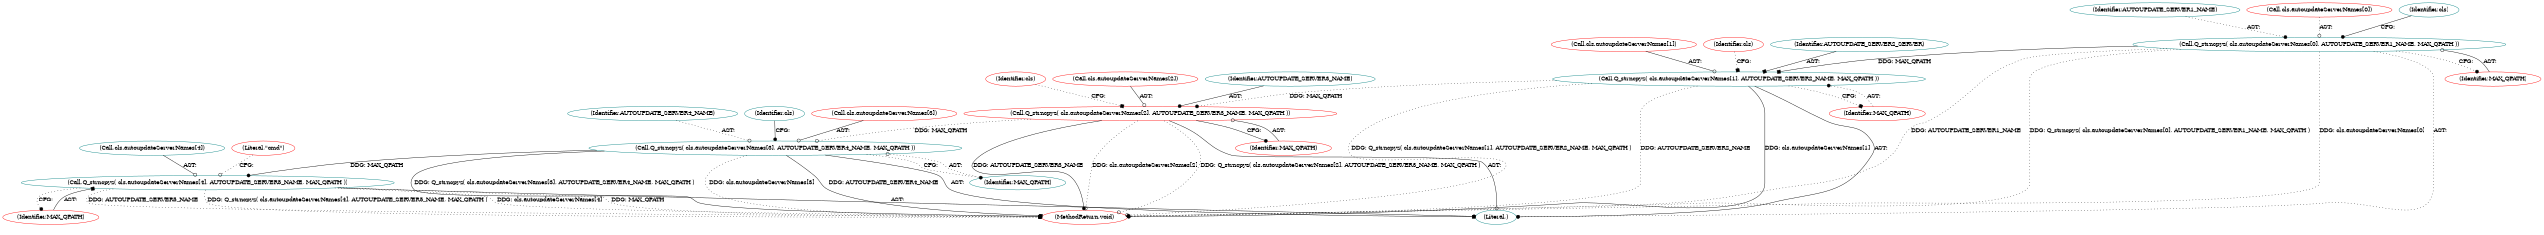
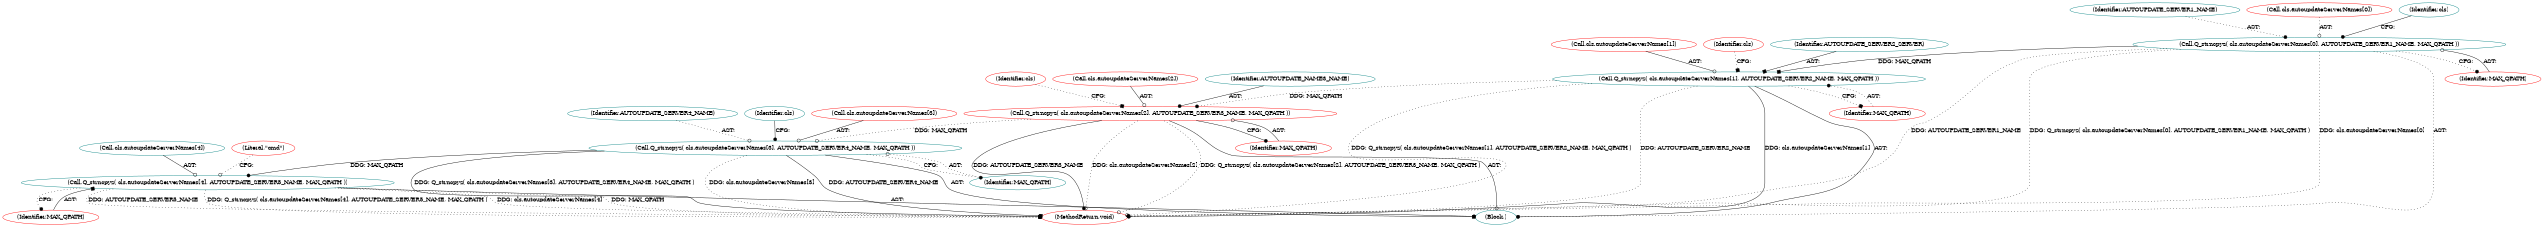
(1290, 79) -> (1290, 79)
(1496, 217) -> (1496, 217)
